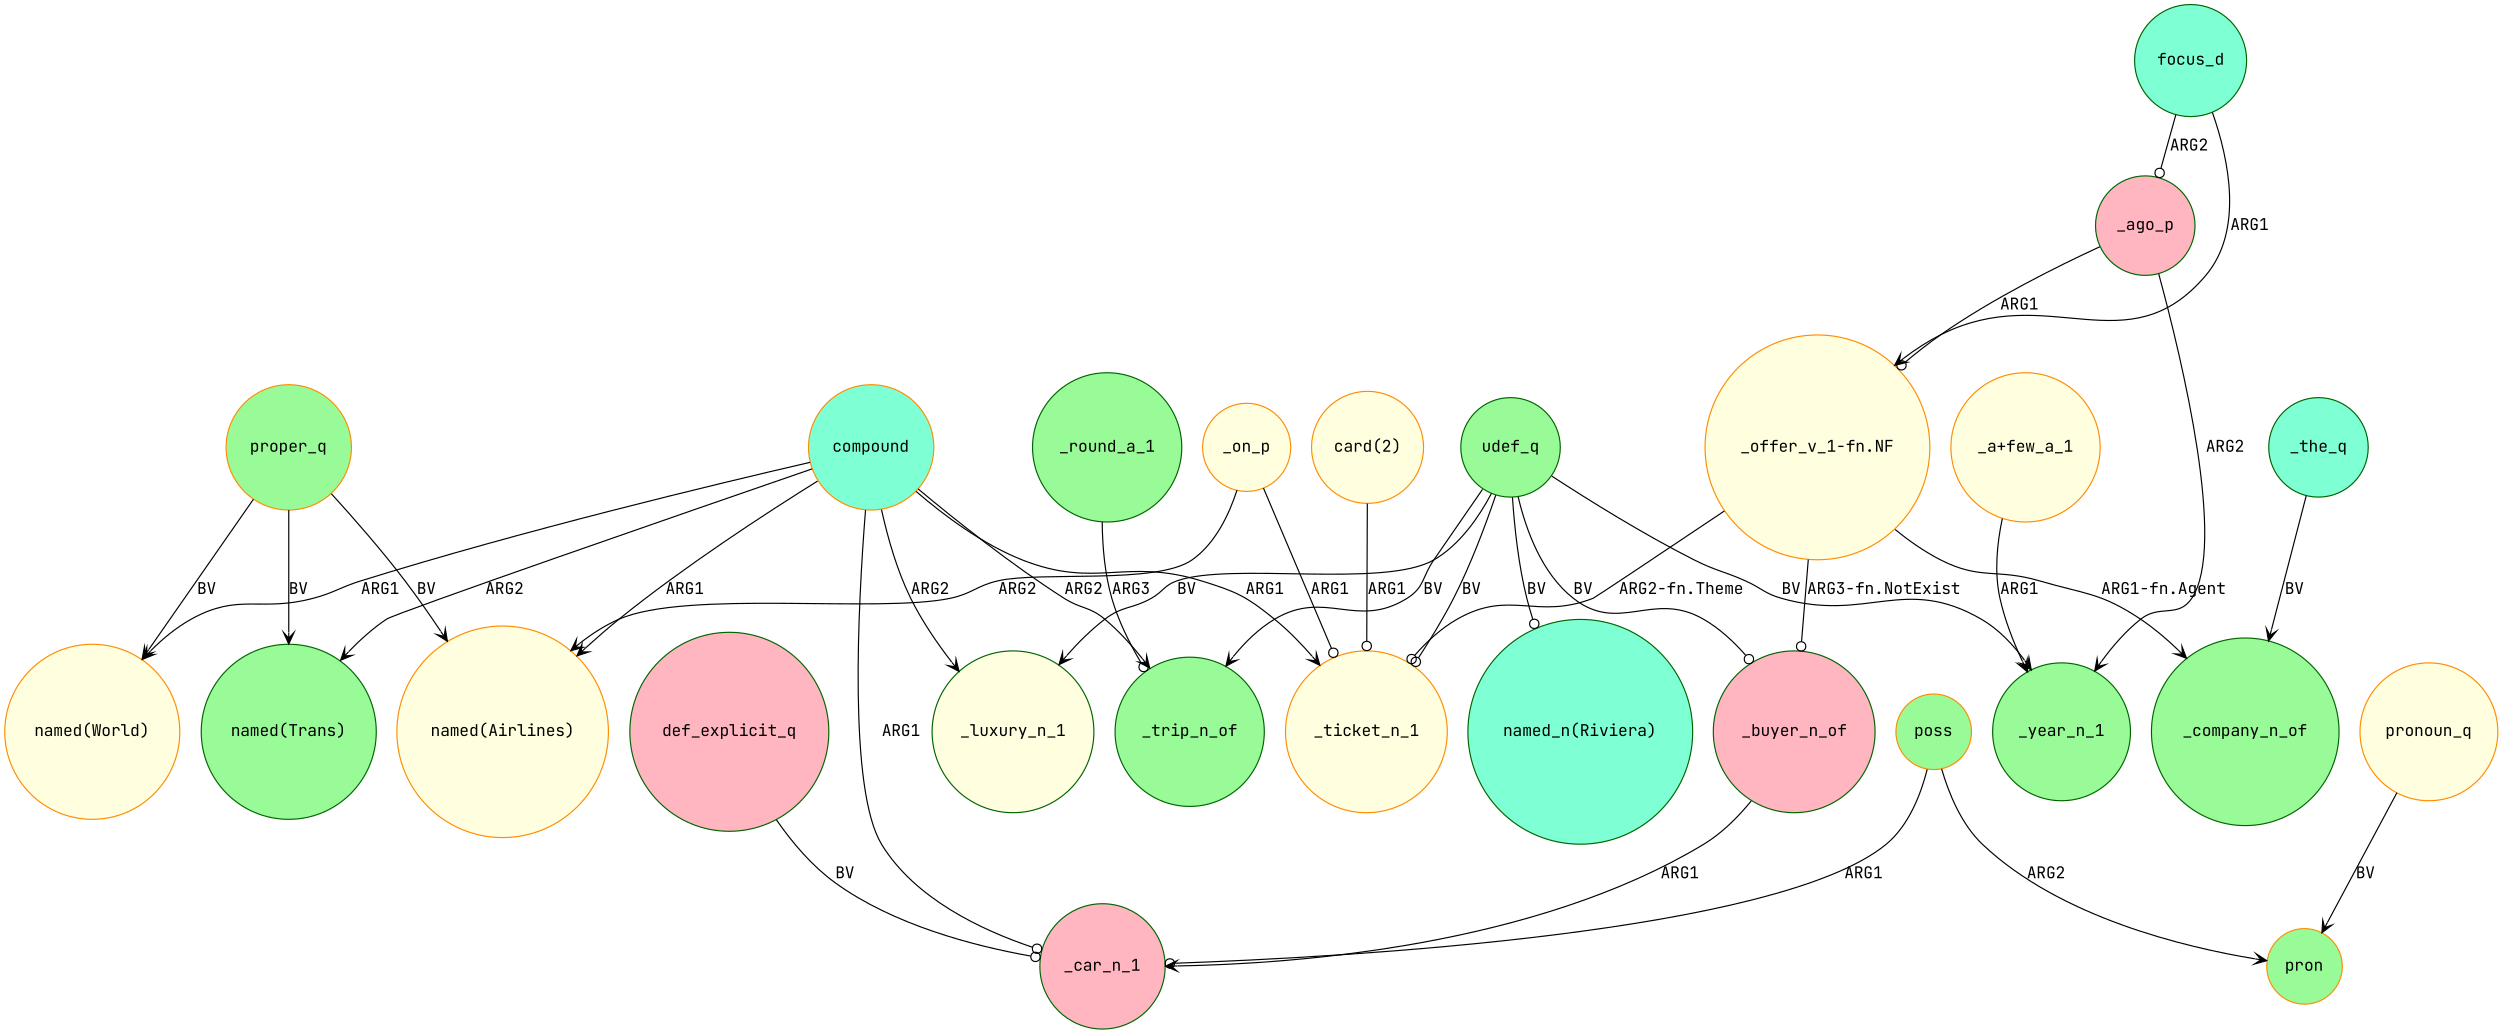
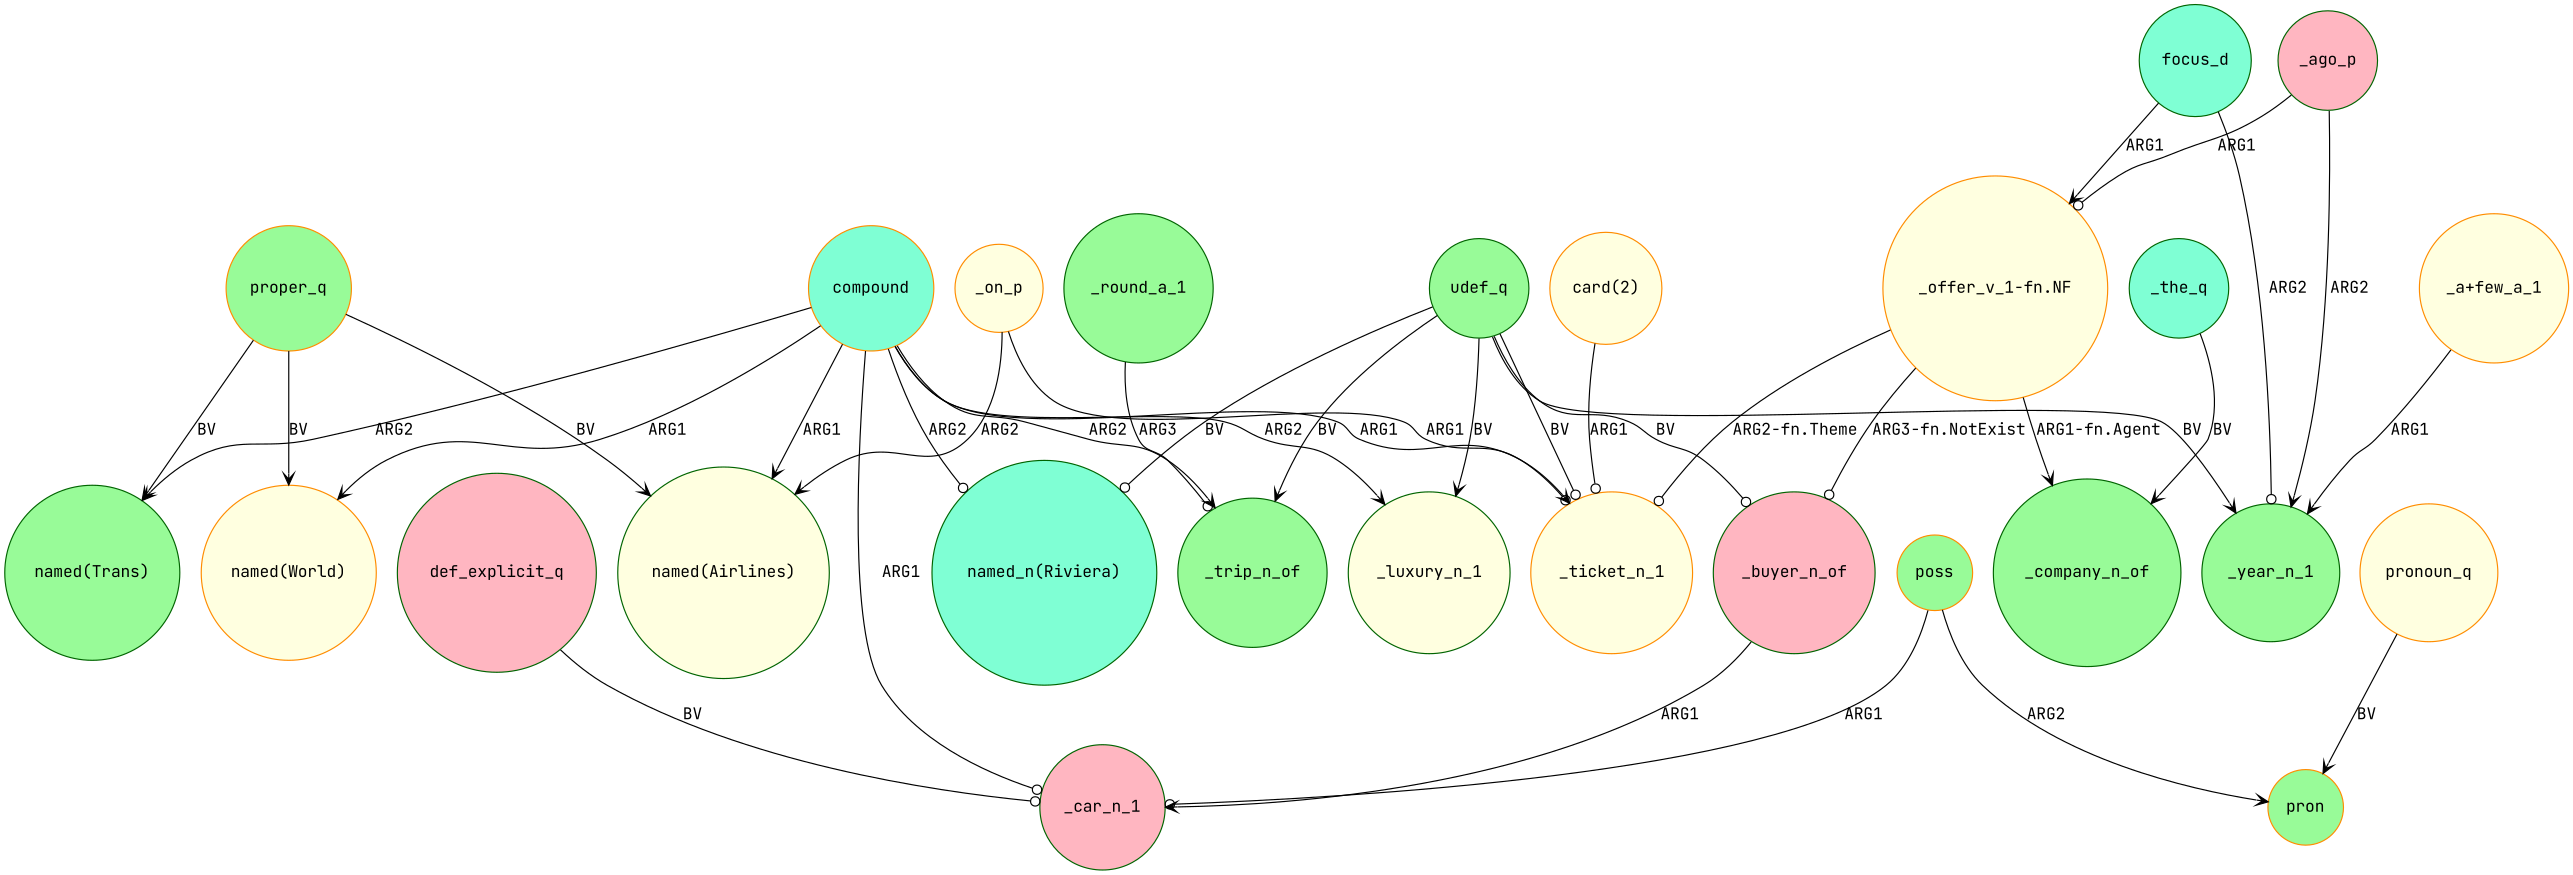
(2168, 141) -> (2260, 301)
none -> (918, 420)
(503, 732) -> (724, 573)
